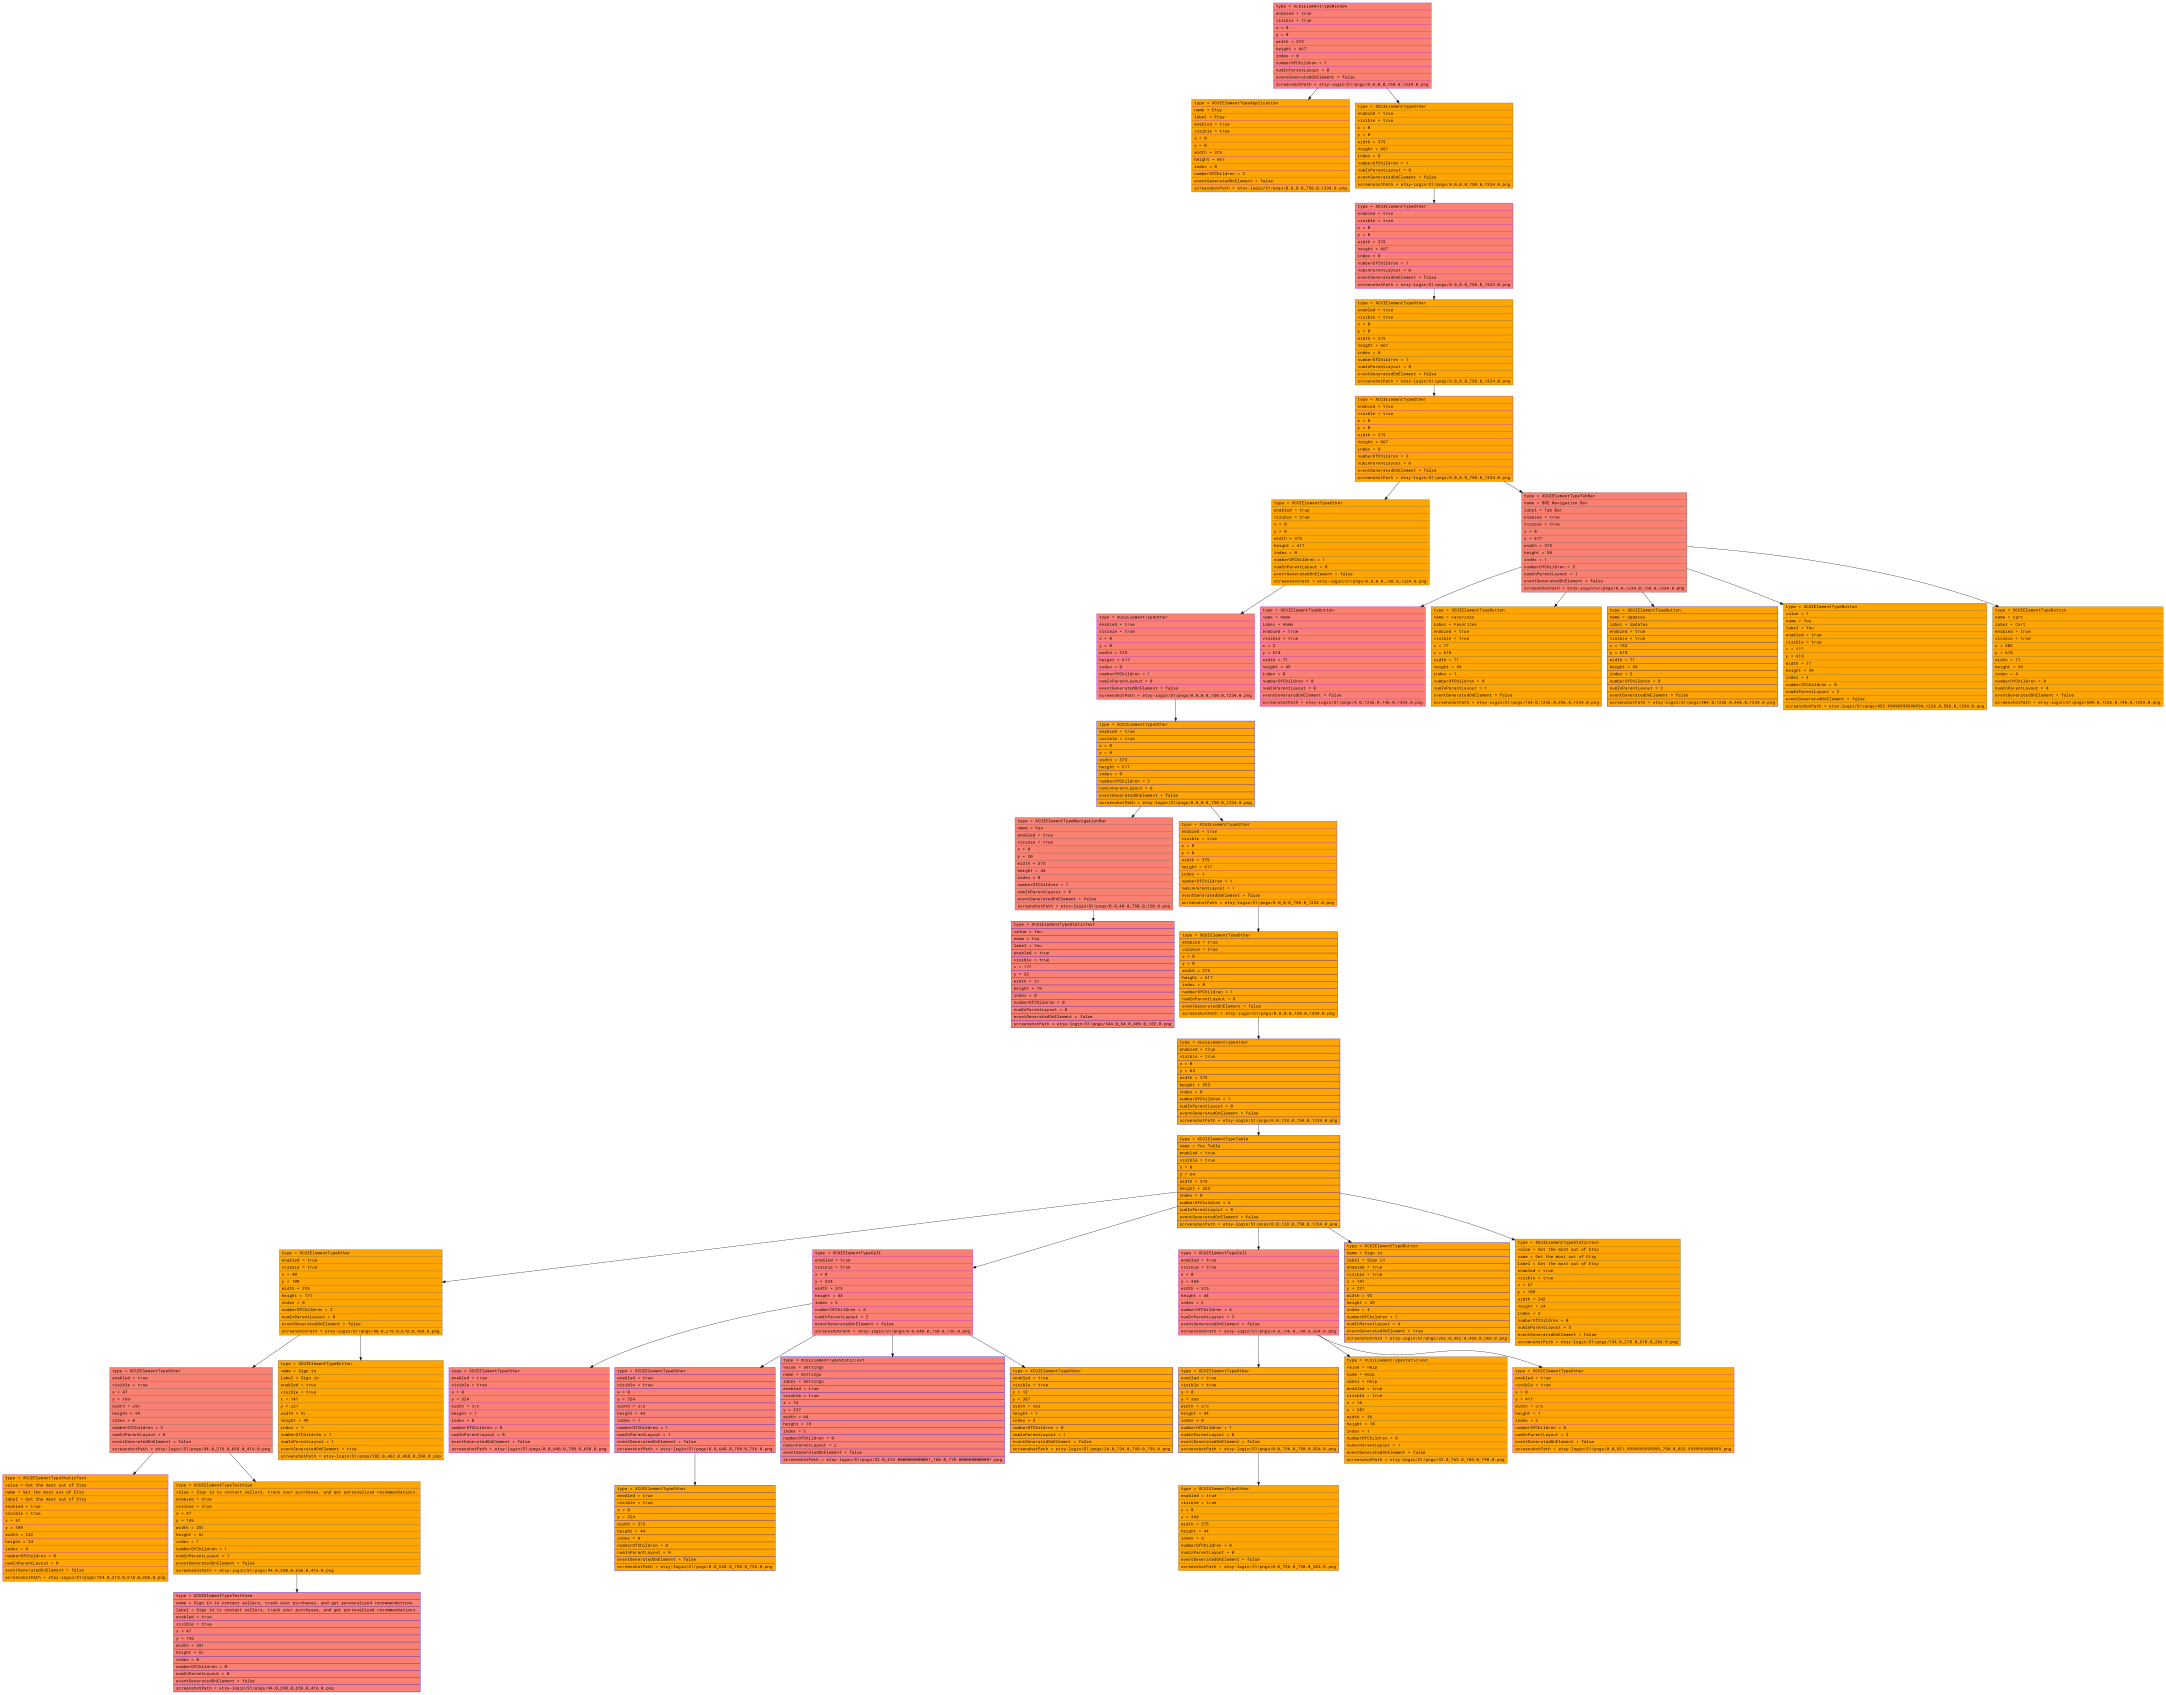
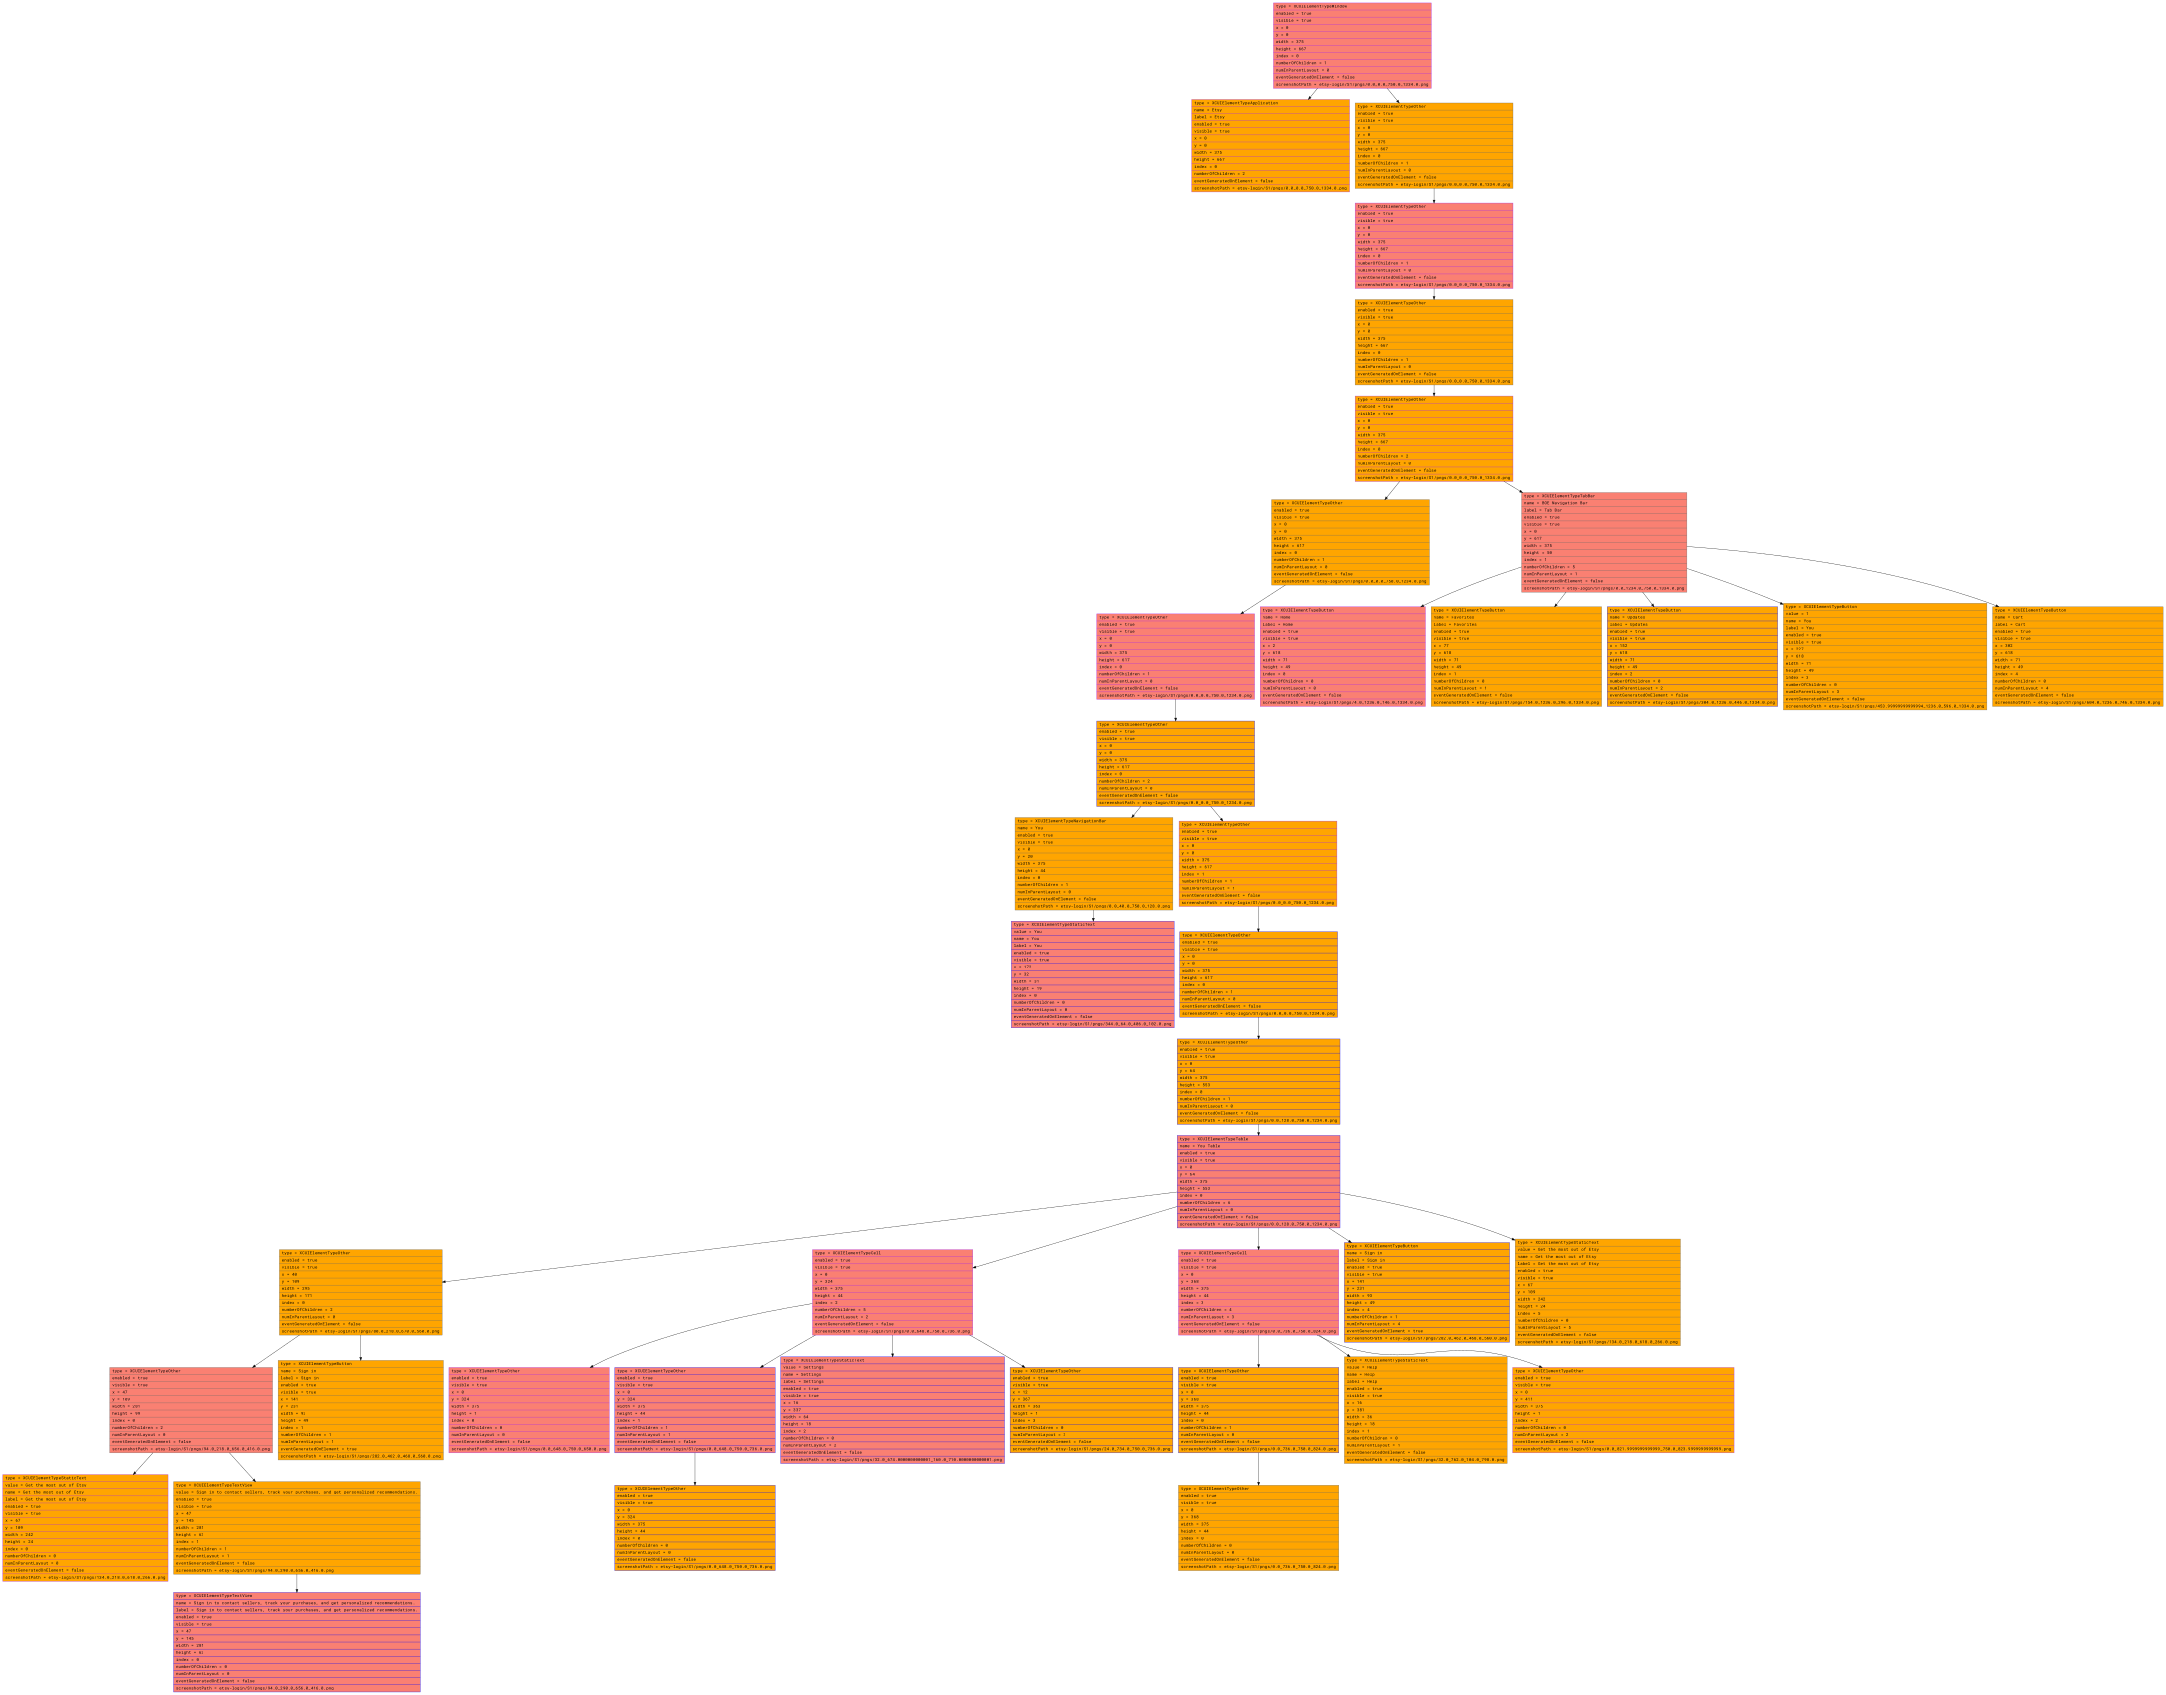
(1094, 864) -> (1094, 864)
(1259, 1182) -> (1259, 1182)
